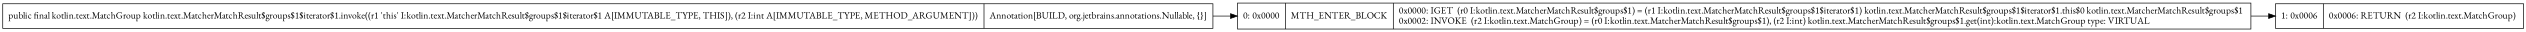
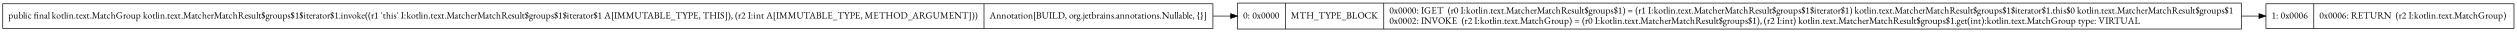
(1339, 16) -> (1335, 16)
